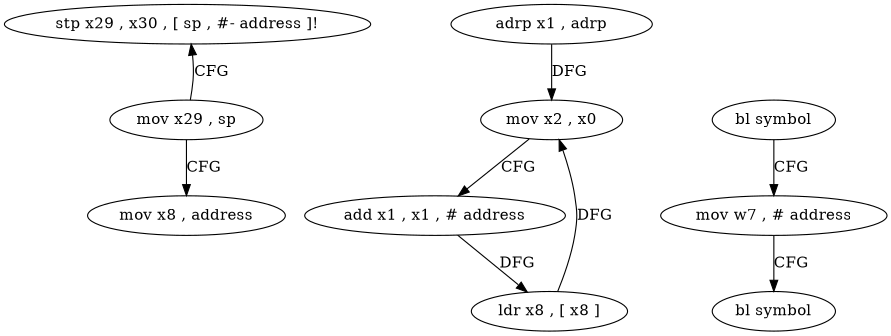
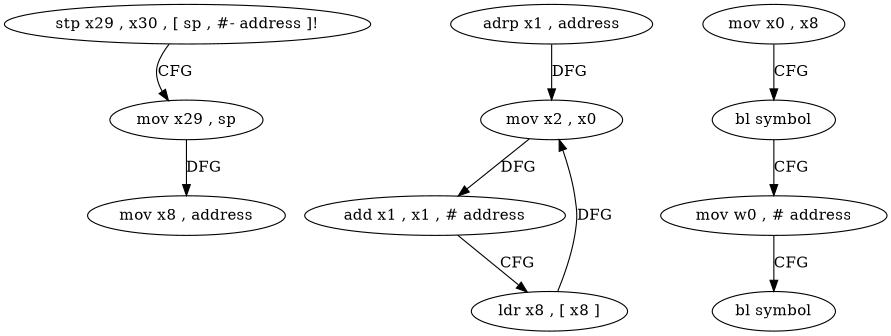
(552, 24) -> (552, 24)
none -> (774, 24)
(193, 78) -> (157, 67)
(204, 168) -> (204, 168)
(519, 168) -> (519, 168)
(774, 216) -> (774, 216)
(518, 263) -> (518, 263)
